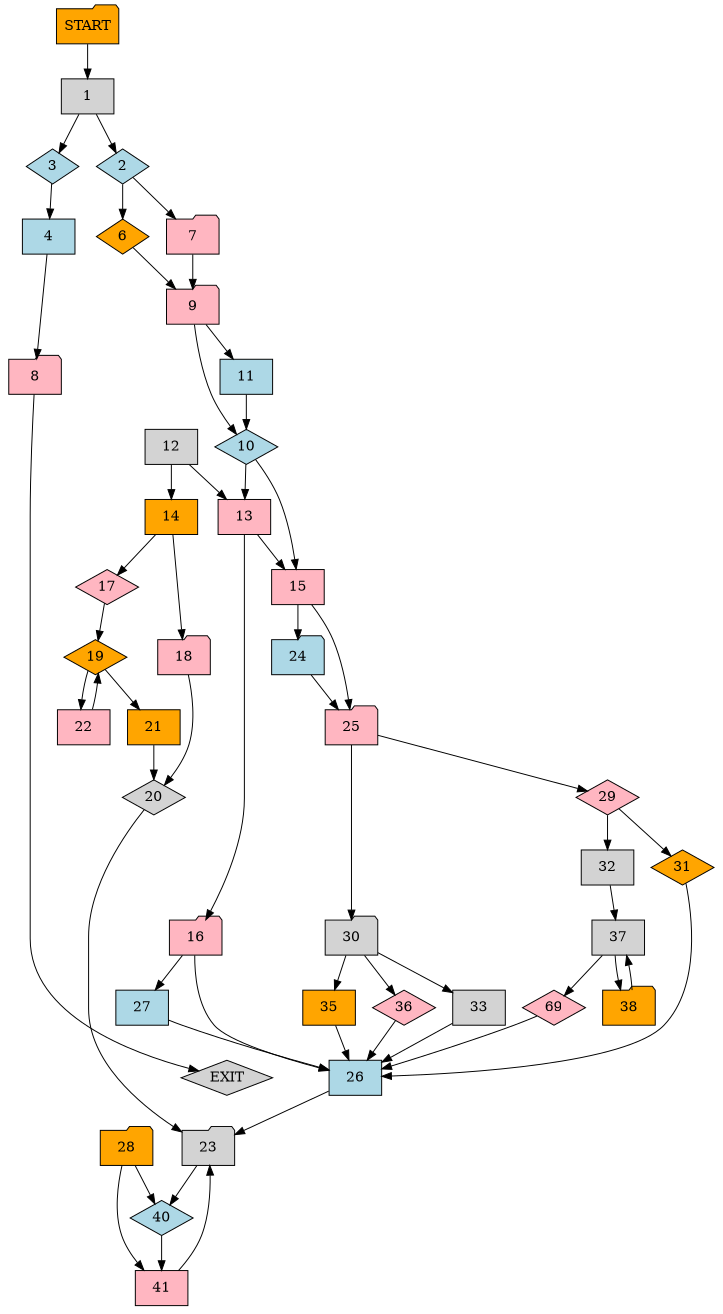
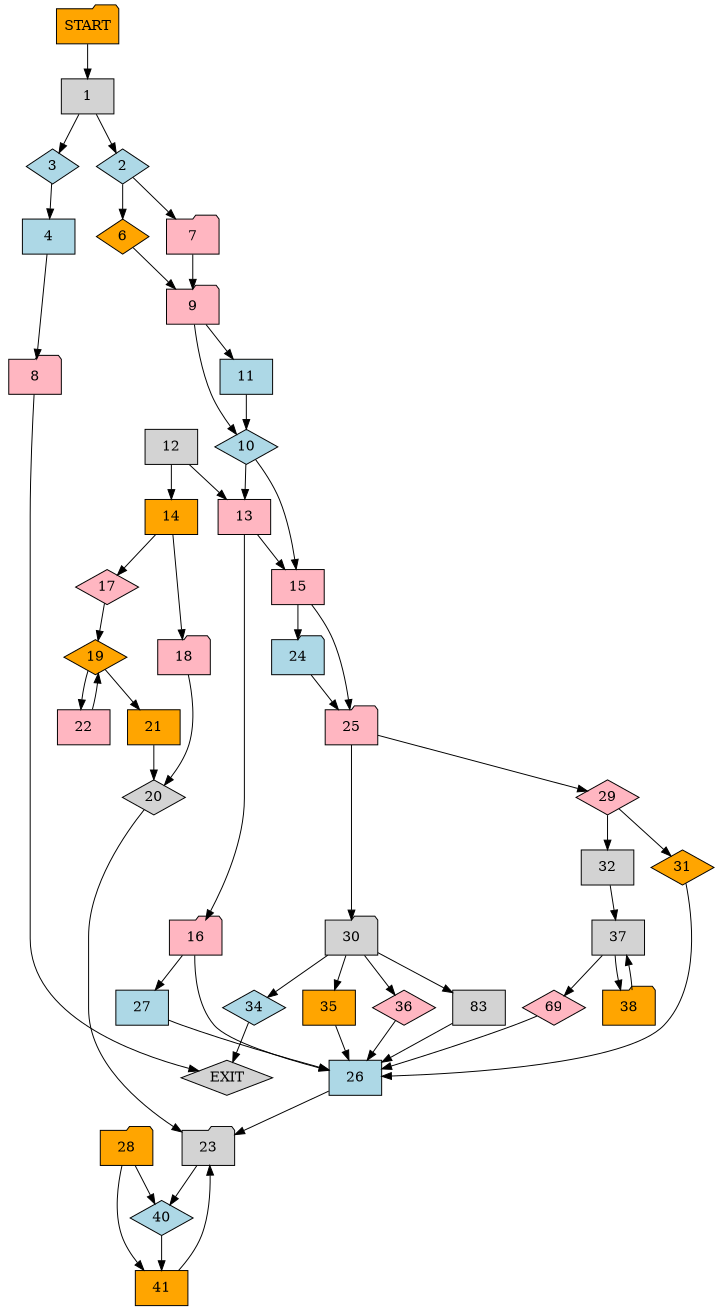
none -> (254, 1008)
(479, 1008) -> (479, 1008)
(162, 1288) -> (162, 1288)
